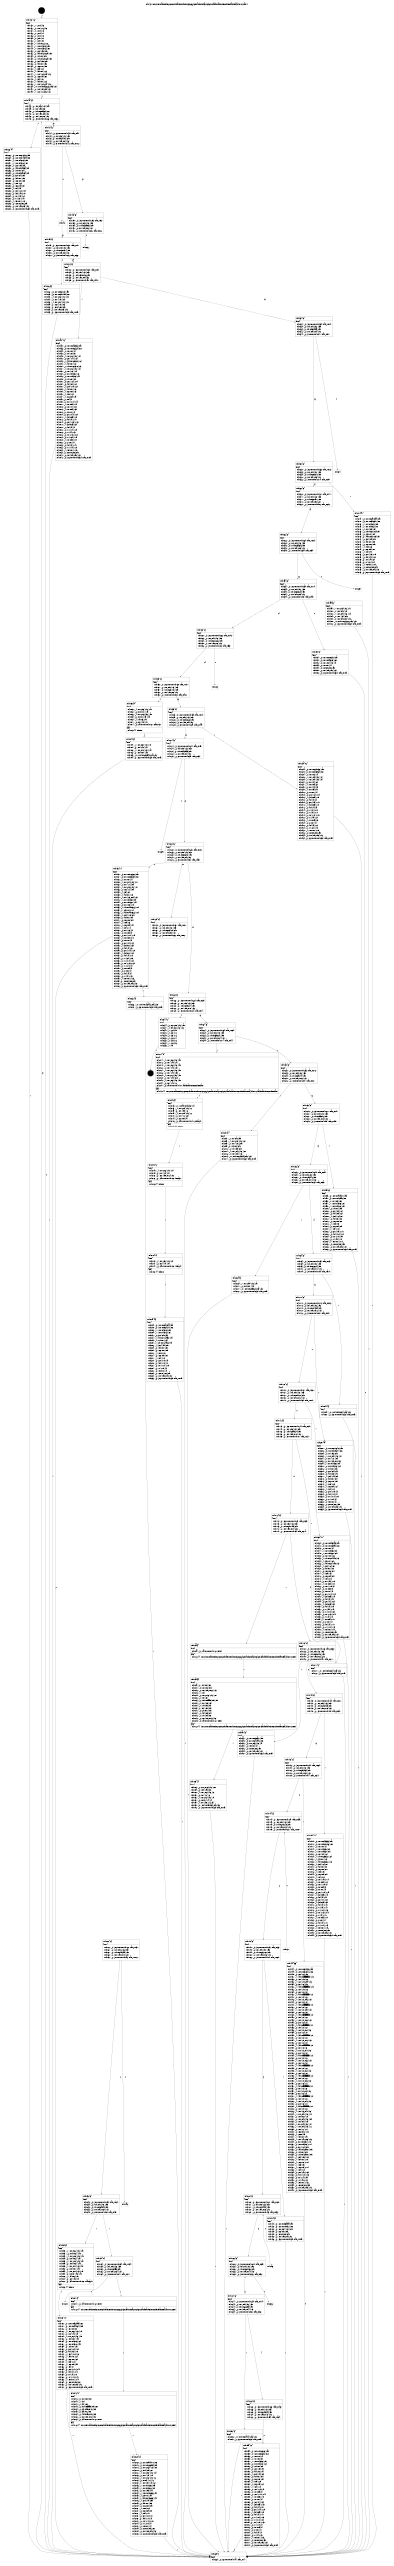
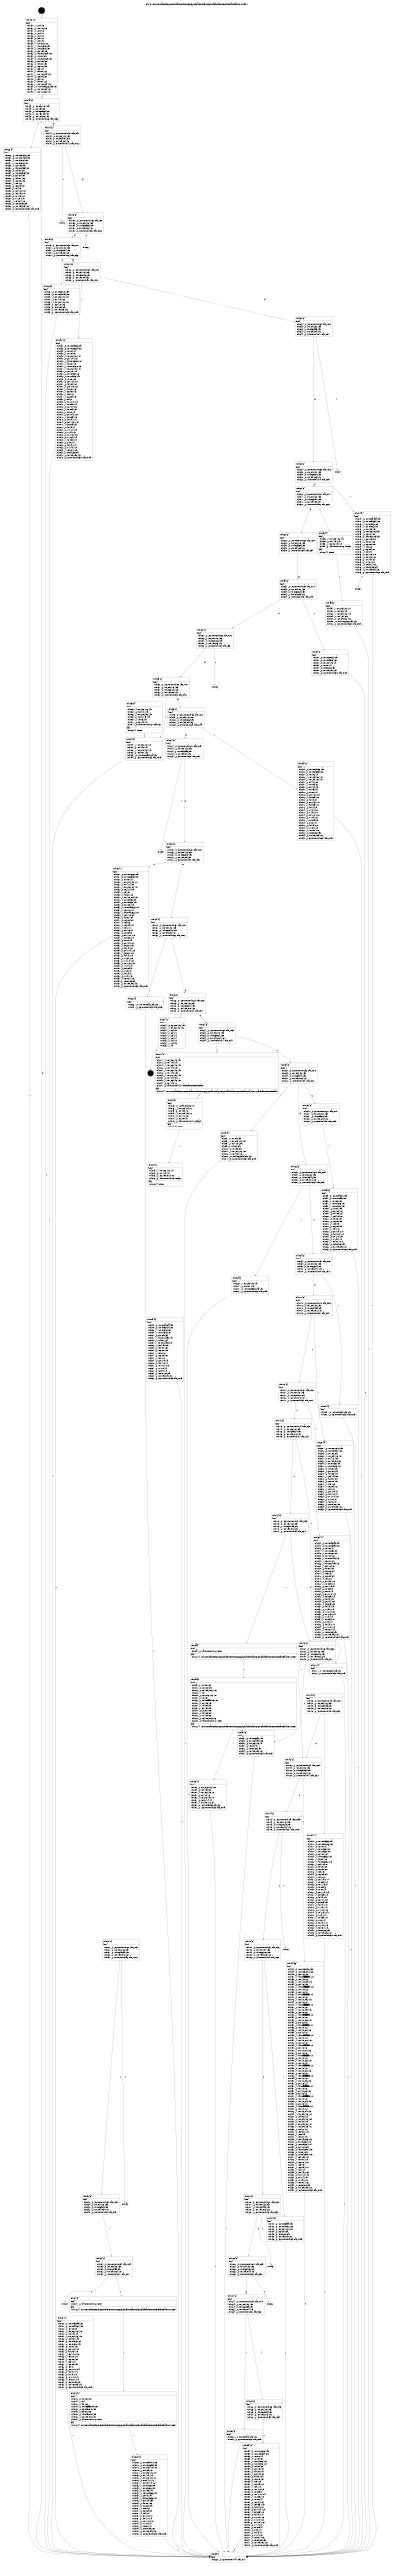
(62, 231) -> (74, 235)
none -> (335, 543)
(322, 578) -> (360, 581)
(160, 699) -> (165, 717)
(192, 927) -> (178, 965)
(143, 993) -> (157, 967)
(315, 1144) -> (299, 1124)
(165, 1264) -> none
(309, 1678) -> (302, 1709)
(286, 1890) -> (280, 1890)
(264, 2240) -> (261, 2241)
(76, 2267) -> none
(244, 2286) -> (246, 2285)
